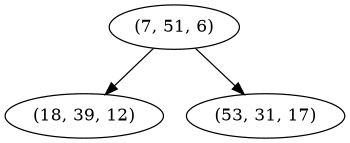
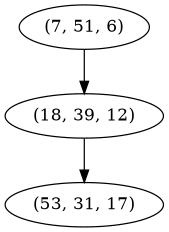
(215, 67) -> (84, 154)
